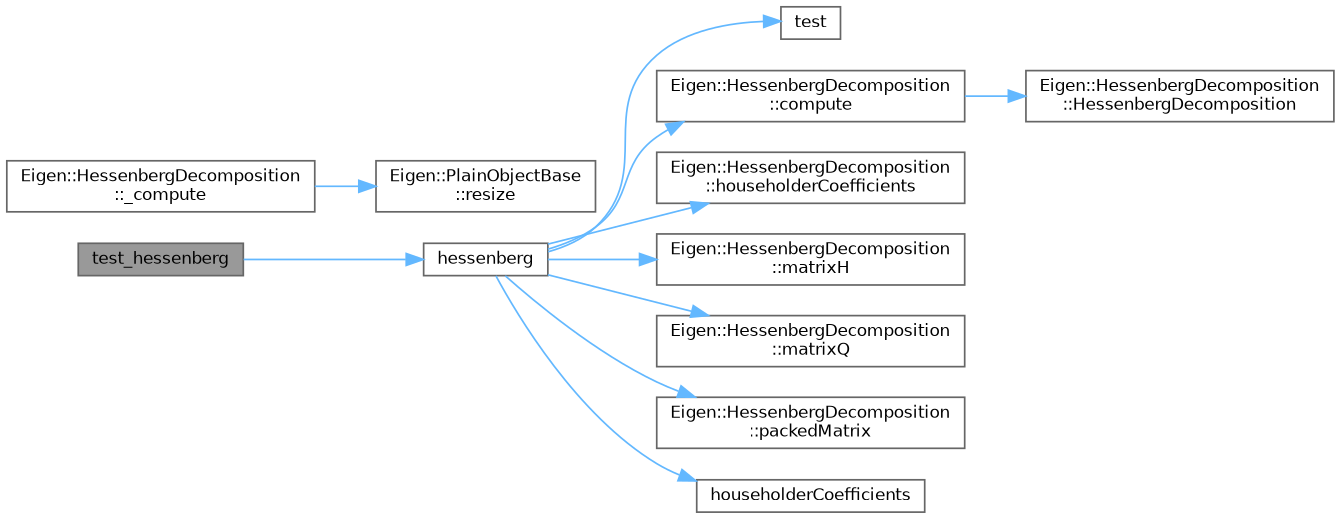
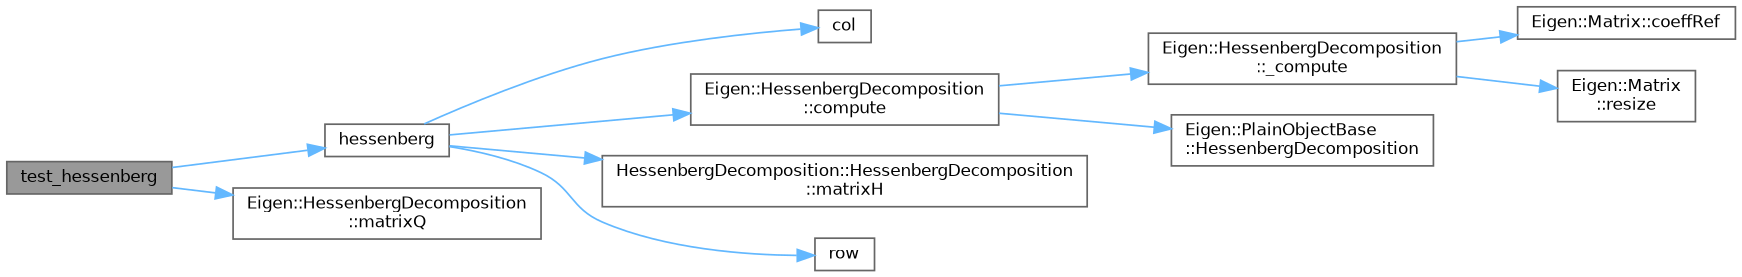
(811, 23) -> (845, 26)
none -> (1627, 23)
none -> (1065, 80)
(1180, 96) -> (1302, 140)
(811, 178) -> none
(486, 186) -> (1627, 96)
(811, 259) -> (845, 181)
(620, 293) -> (194, 190)
(811, 423) -> none
(811, 496) -> (845, 254)
